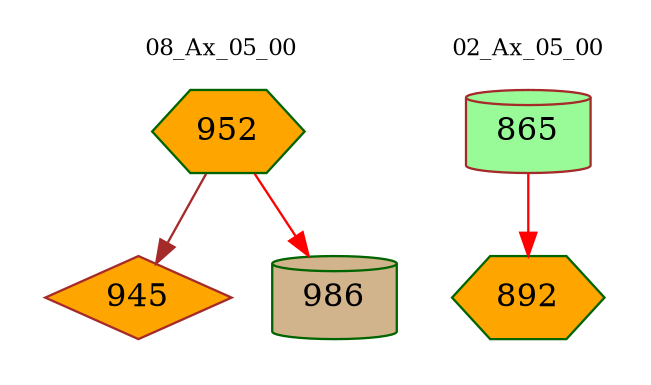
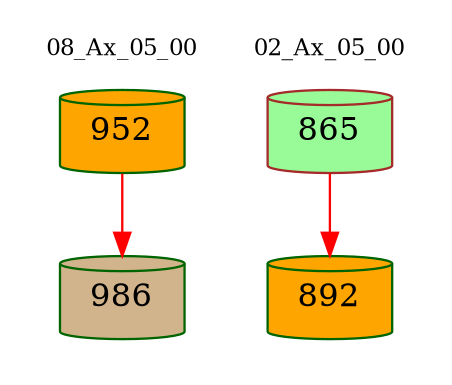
(228, 131) -> (122, 131)
(138, 298) -> none
(528, 298) -> (330, 298)
